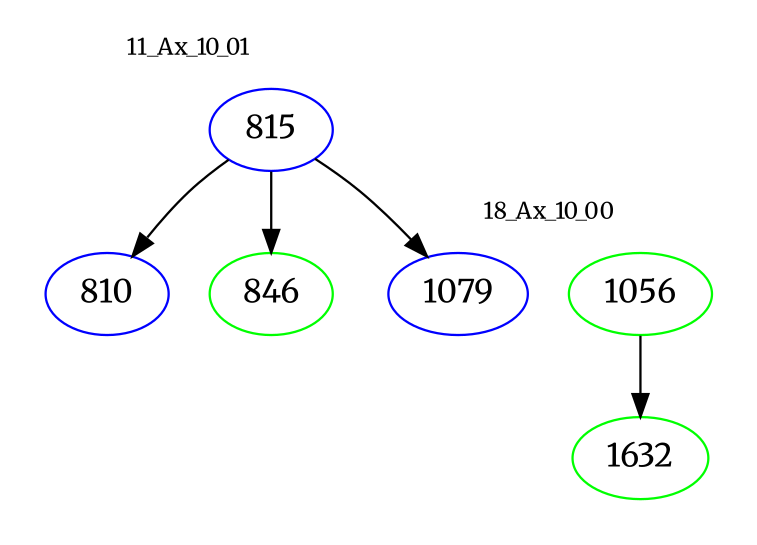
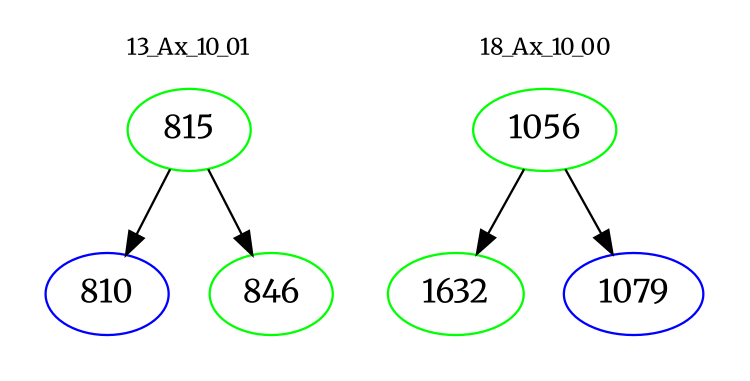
(189, 49) -> (189, 49)
(271, 130) -> (189, 130)
(384, 213) -> (583, 201)
